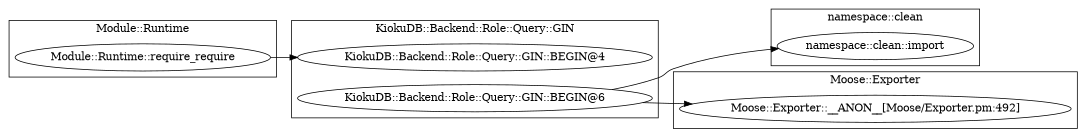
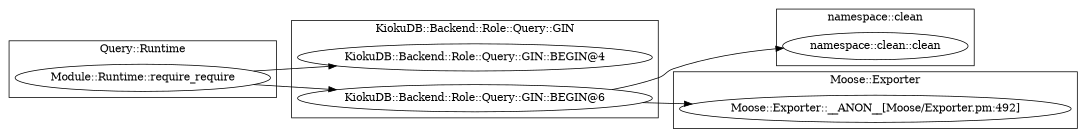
(143, 29) -> (143, 49)
(875, 46) -> (875, 46)
none -> (285, 87)
